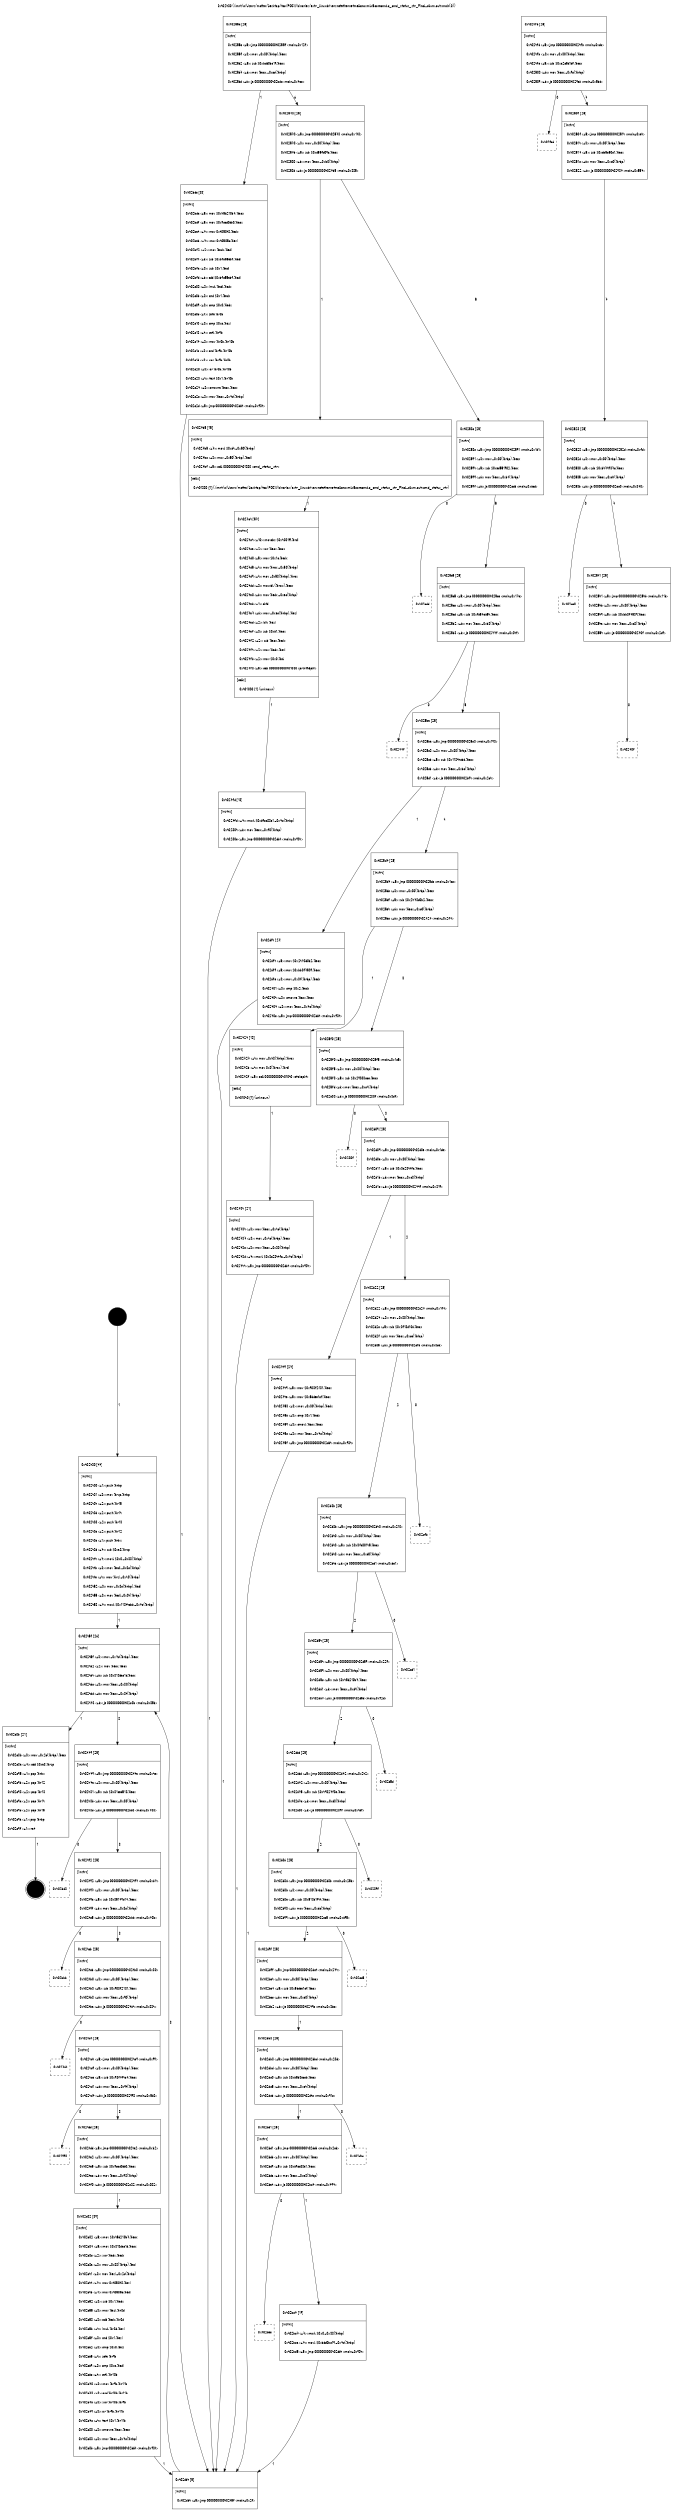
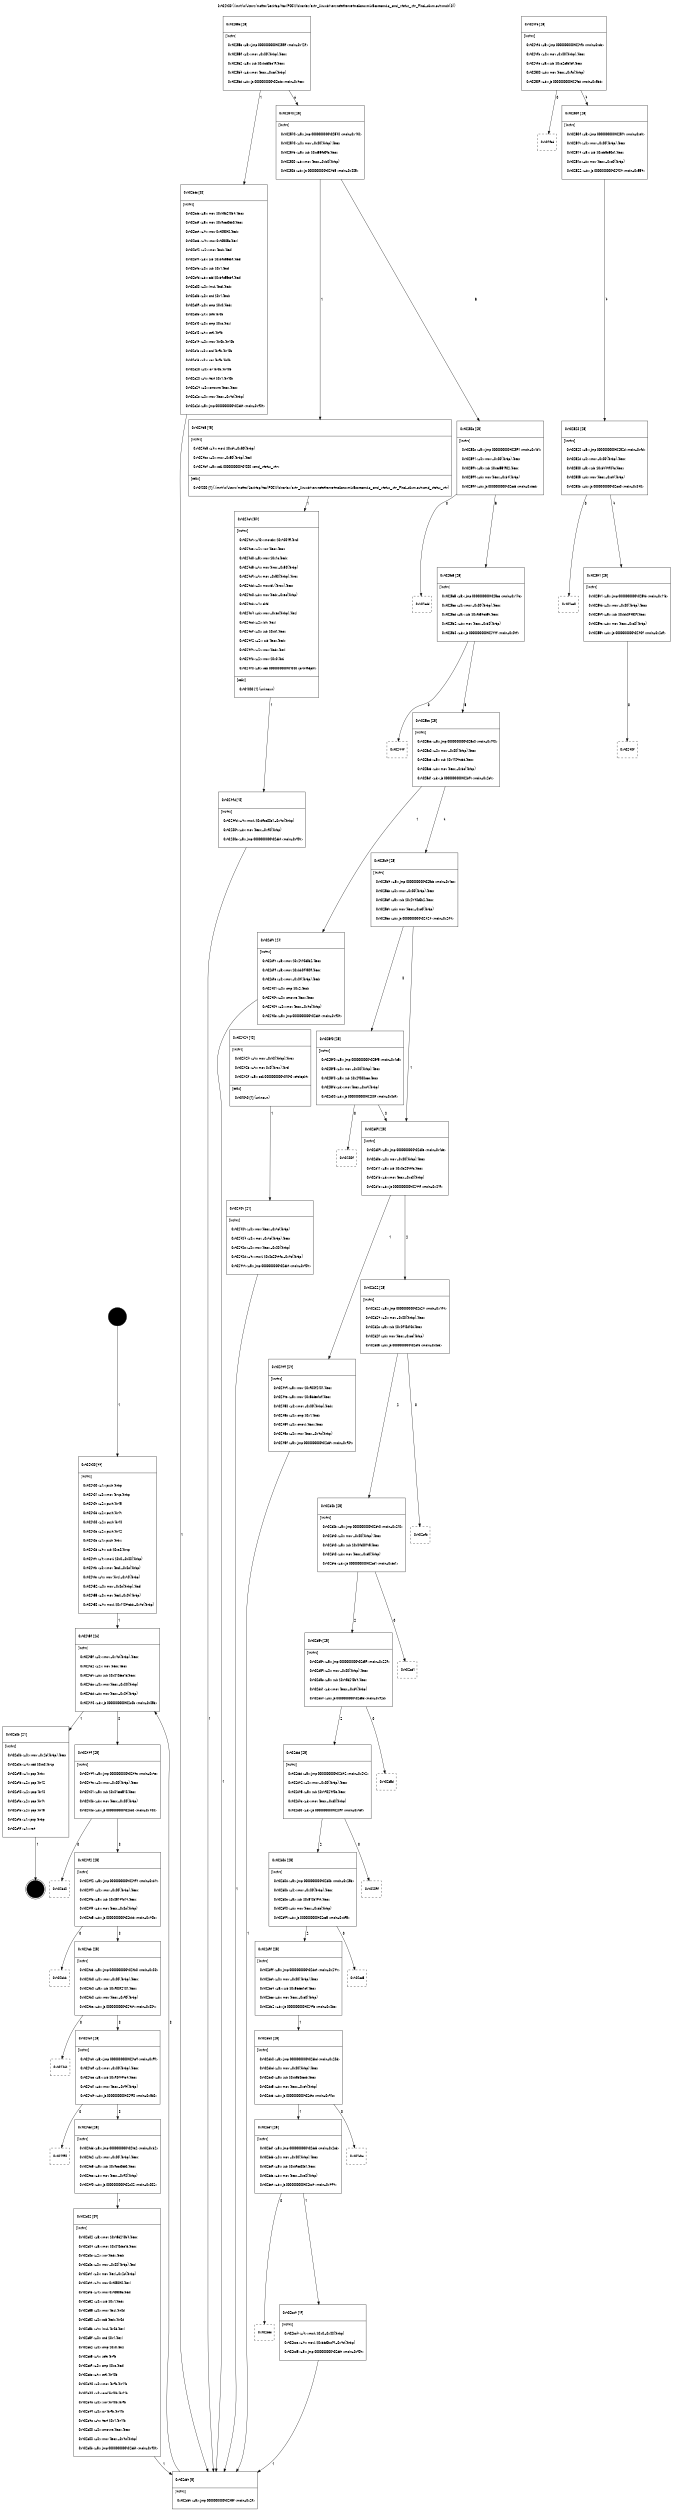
(362, 994) -> (410, 1023)
none -> (118, 2021)
